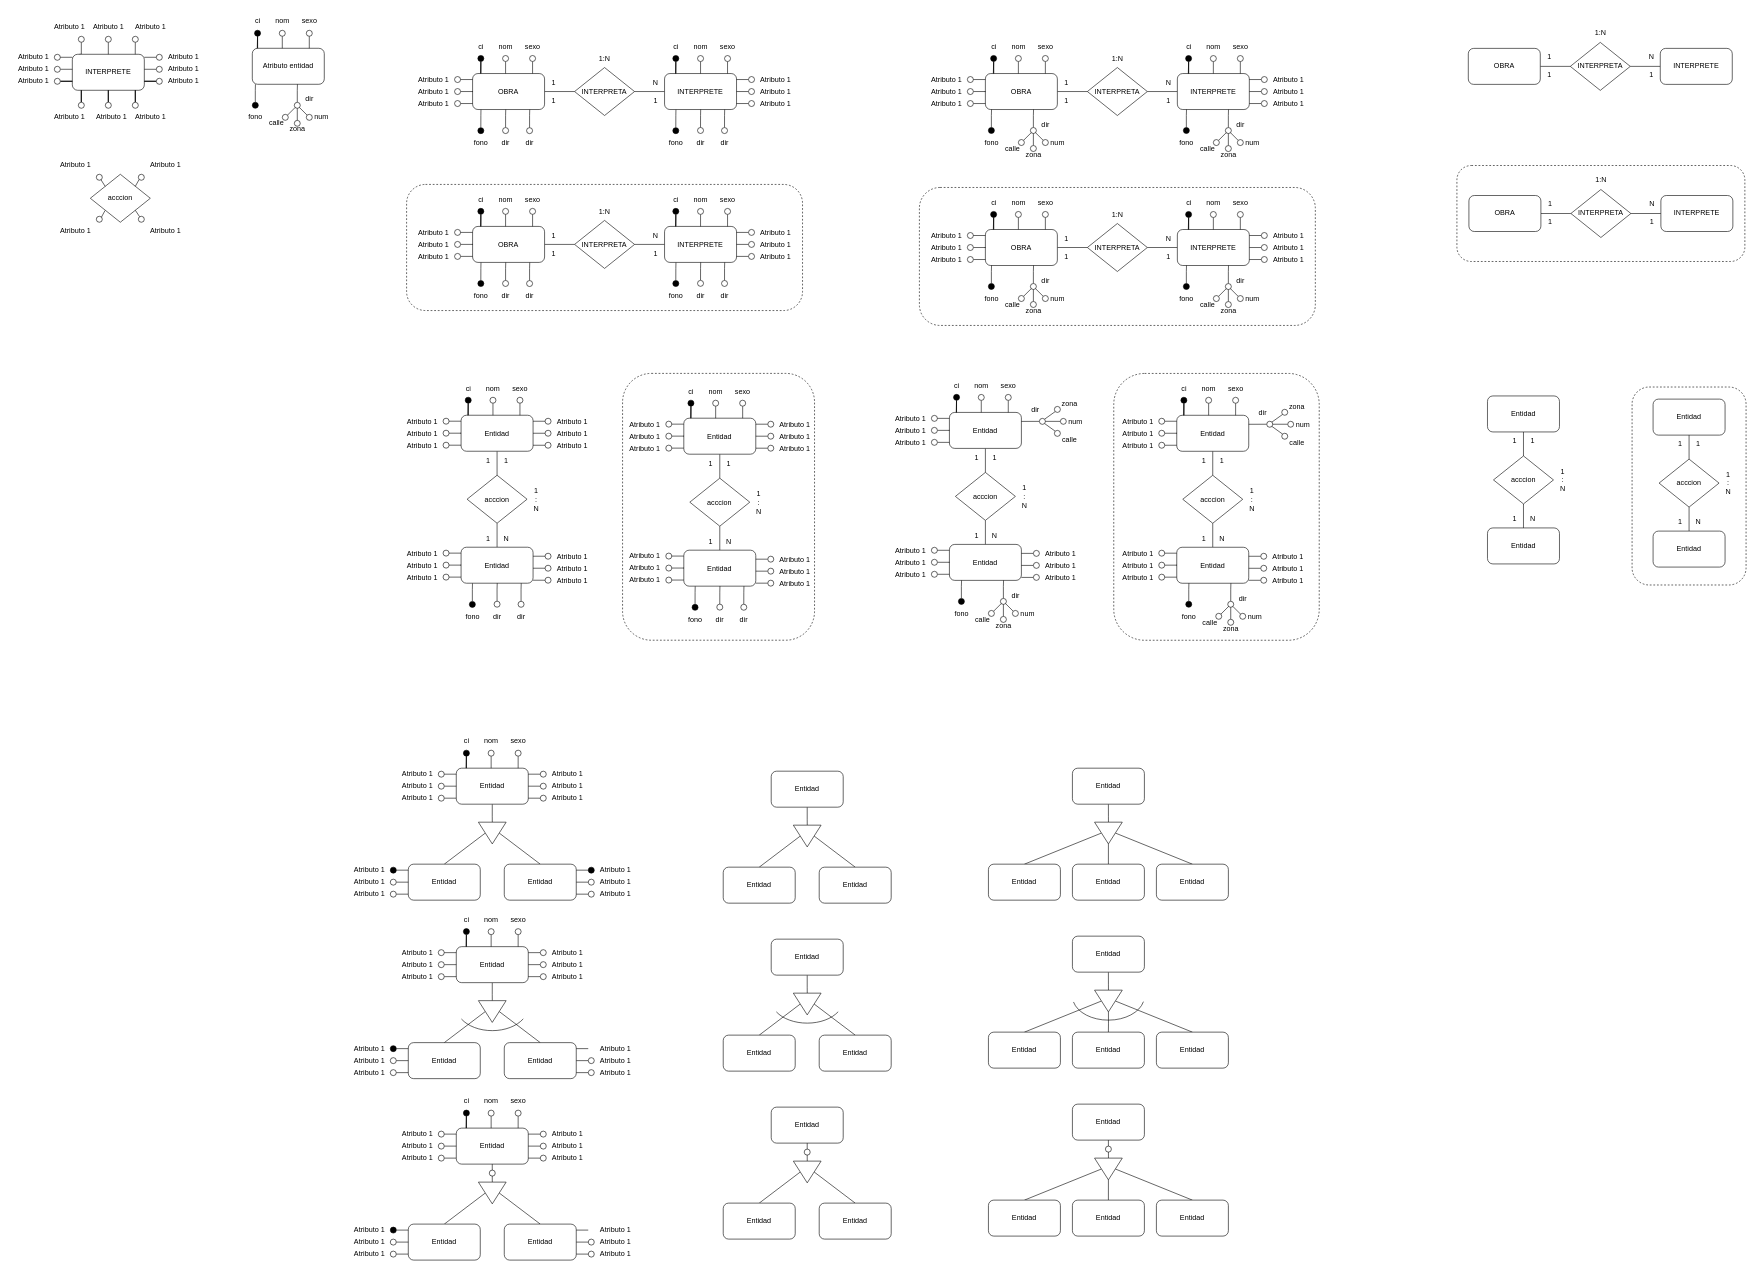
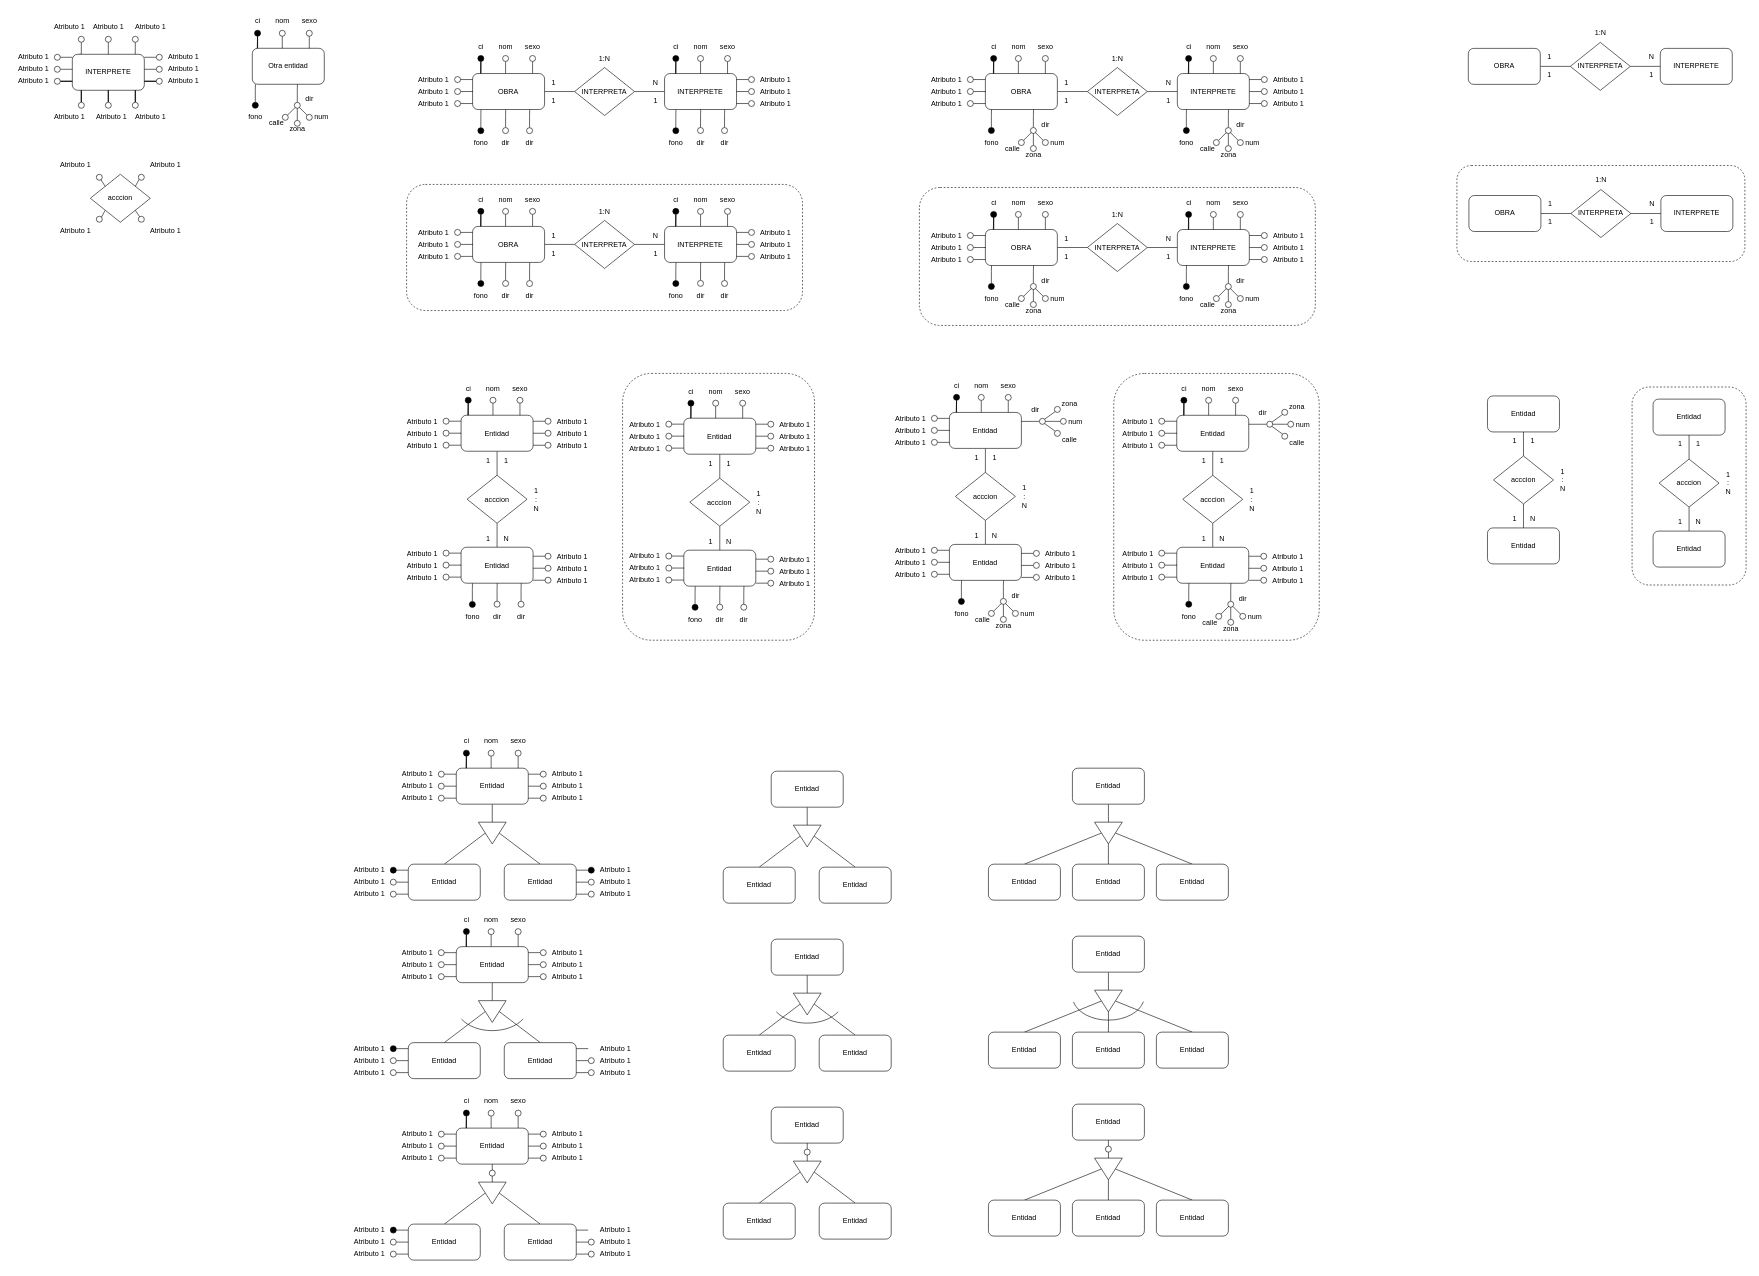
(288, 66) -> (288, 66)
